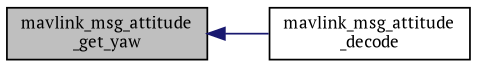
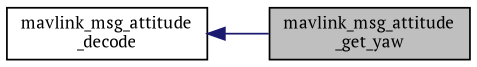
(247, 34) -> (247, 34)
